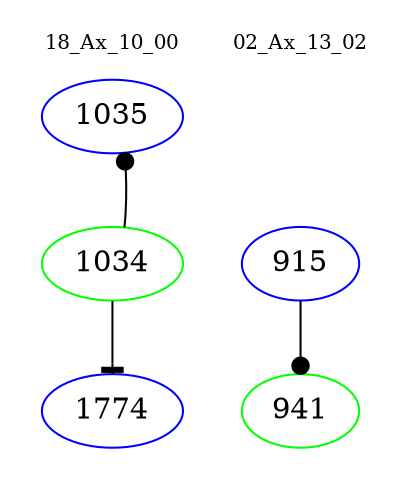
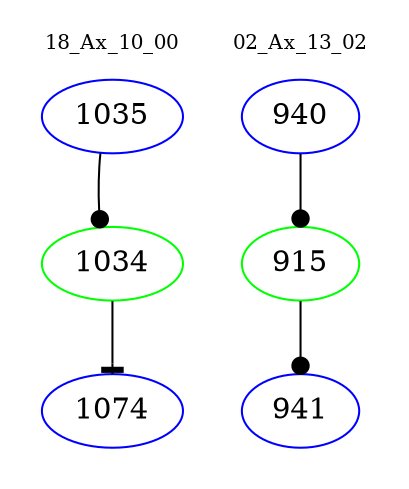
none -> (301, 117)
(126, 199) -> (99, 182)
(301, 264) -> (301, 264)
(112, 411) -> (112, 411)
(301, 411) -> (301, 411)
